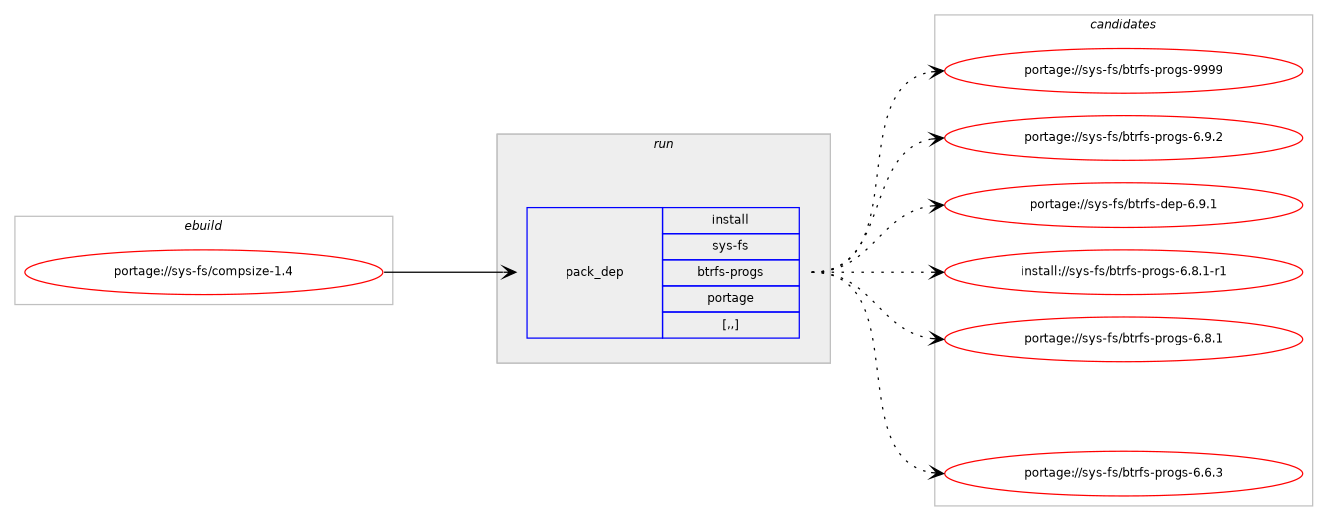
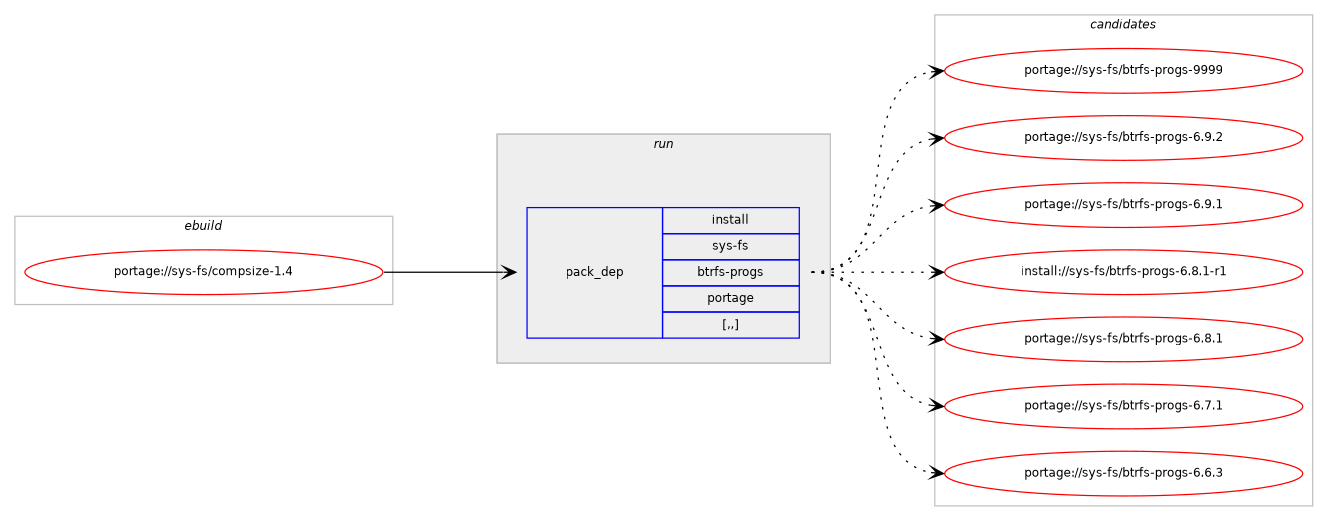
(1124, 205) -> (1124, 205)
none -> (1124, 406)
